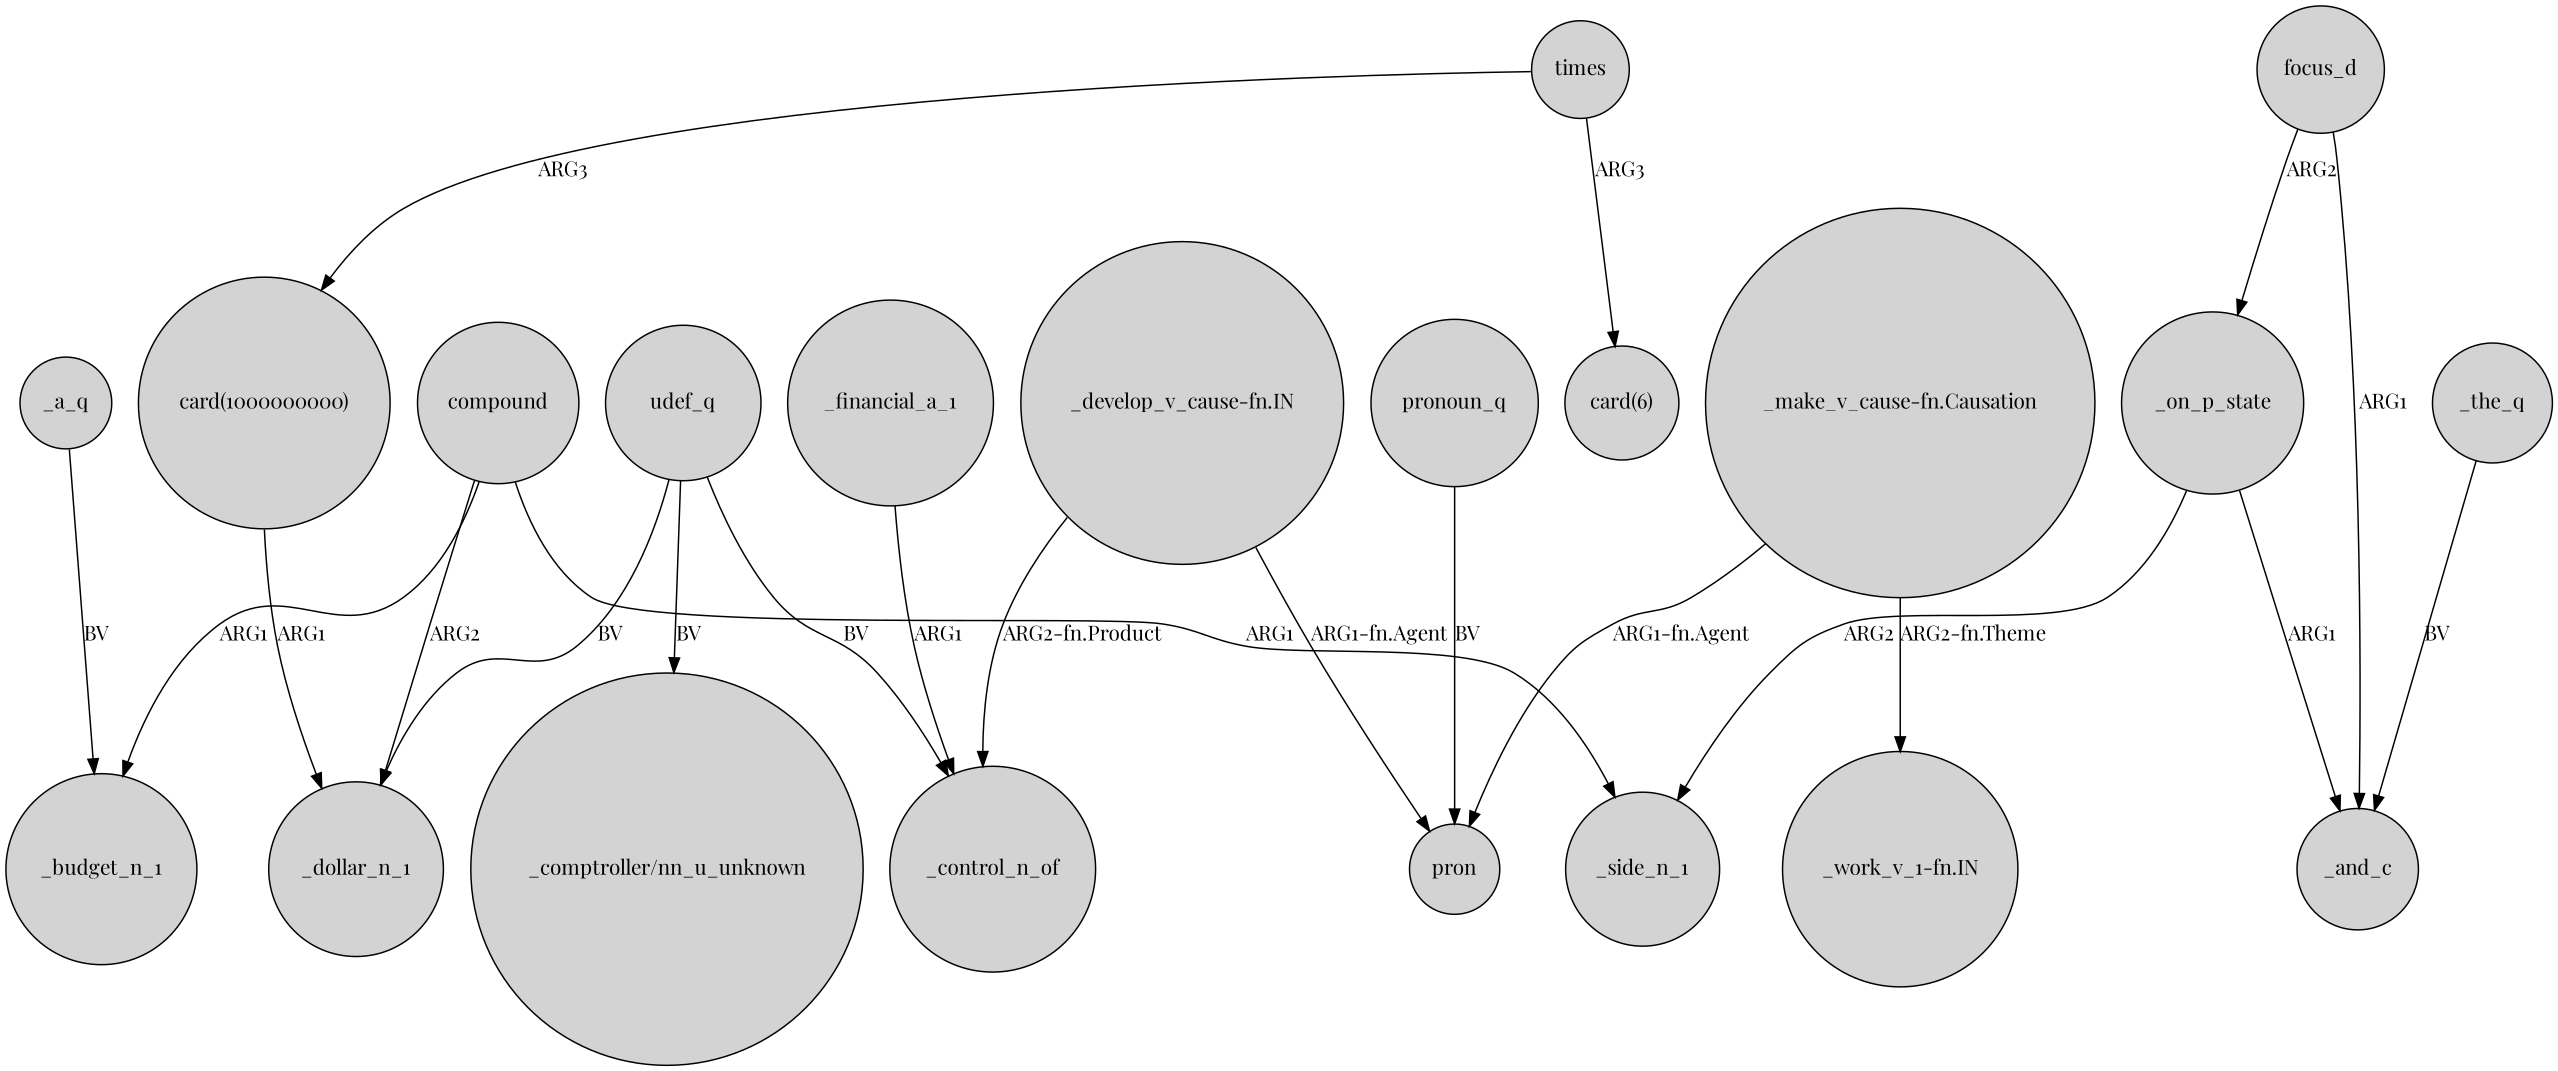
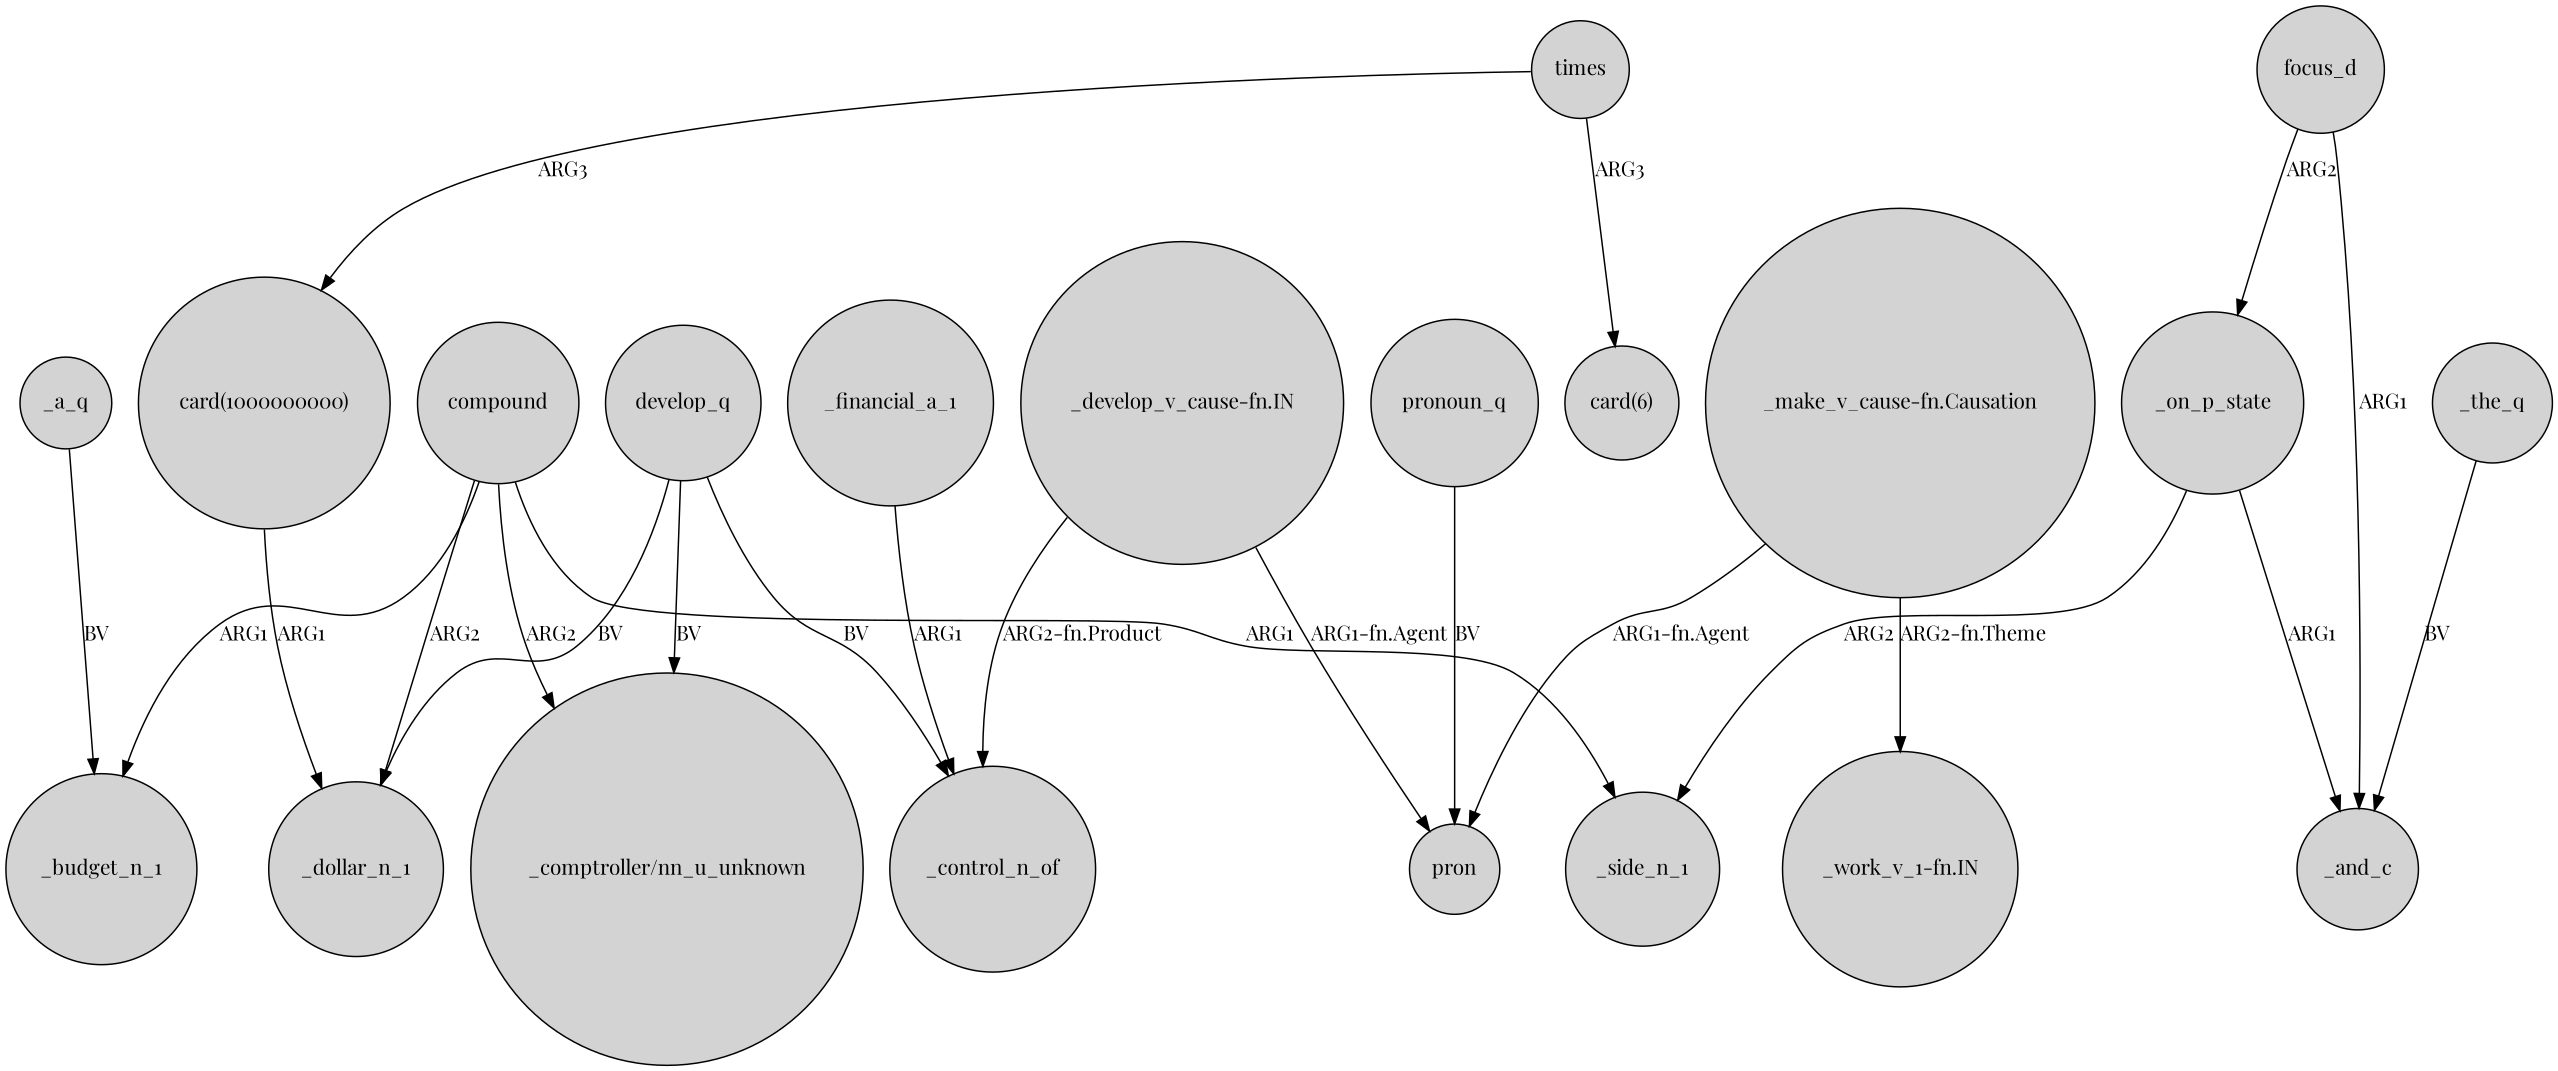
(683, 403) -> (683, 403)
none -> (512, 592)
